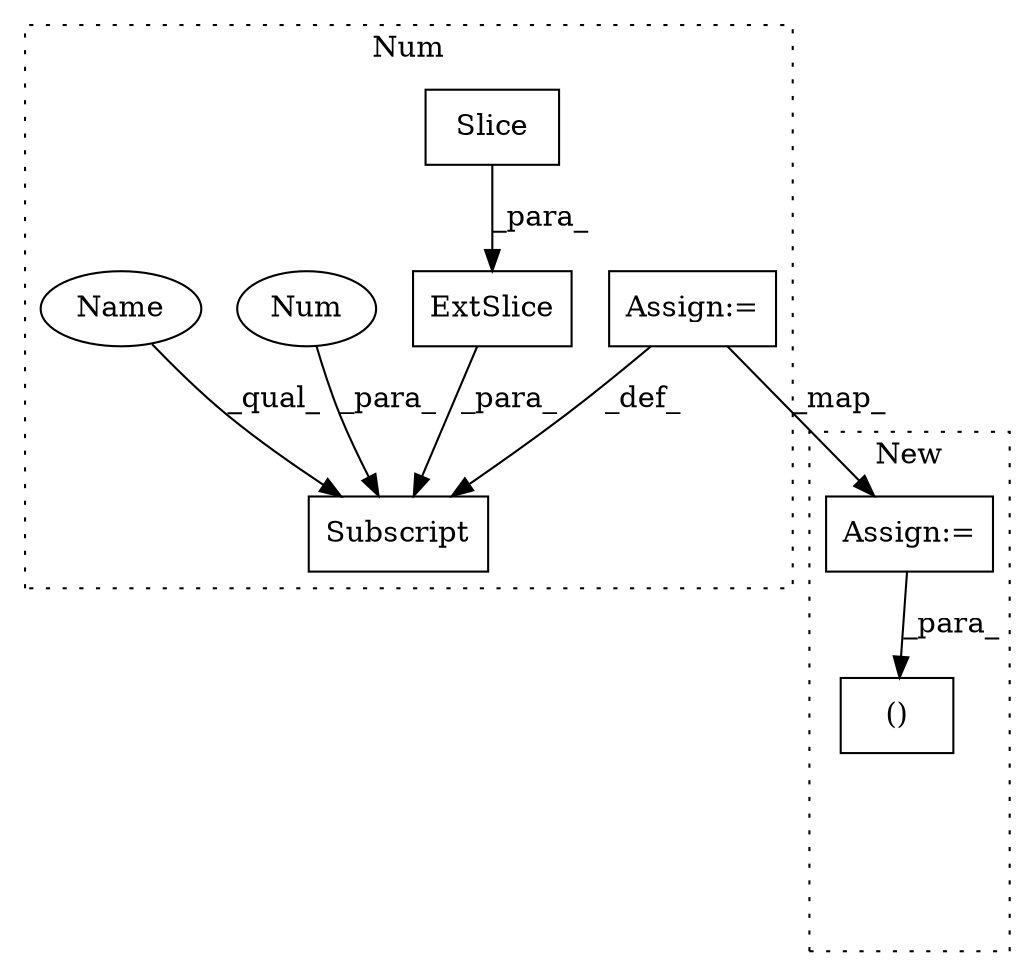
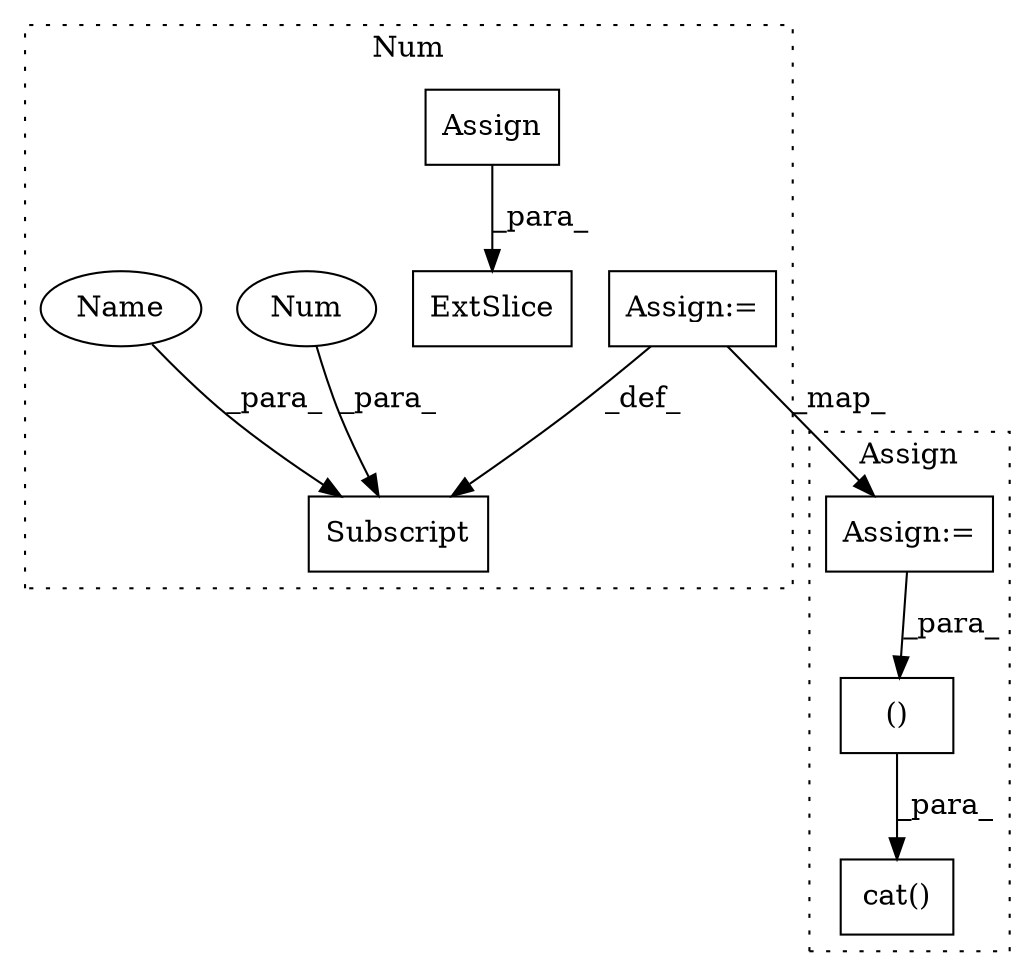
(492, 127) -> (492, 127)
(274, 399) -> (274, 399)
(450, 411) -> none
(910, 456) -> (910, 456)
none -> (897, 897)
